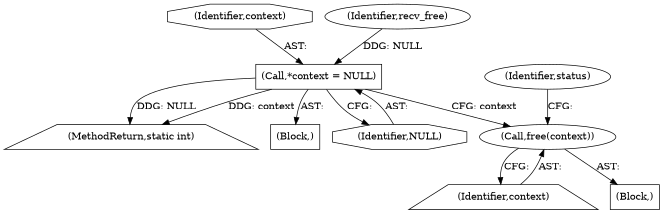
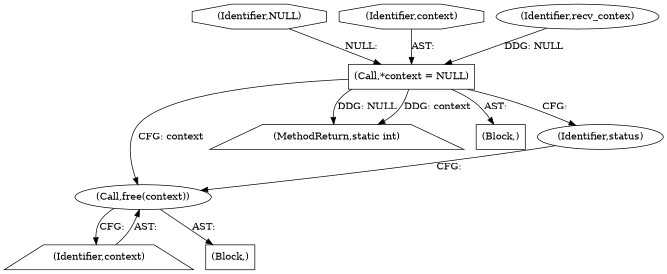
(398, 17) -> (578, 17)
(398, 107) -> (363, 47)
(342, 108) -> (519, 104)
